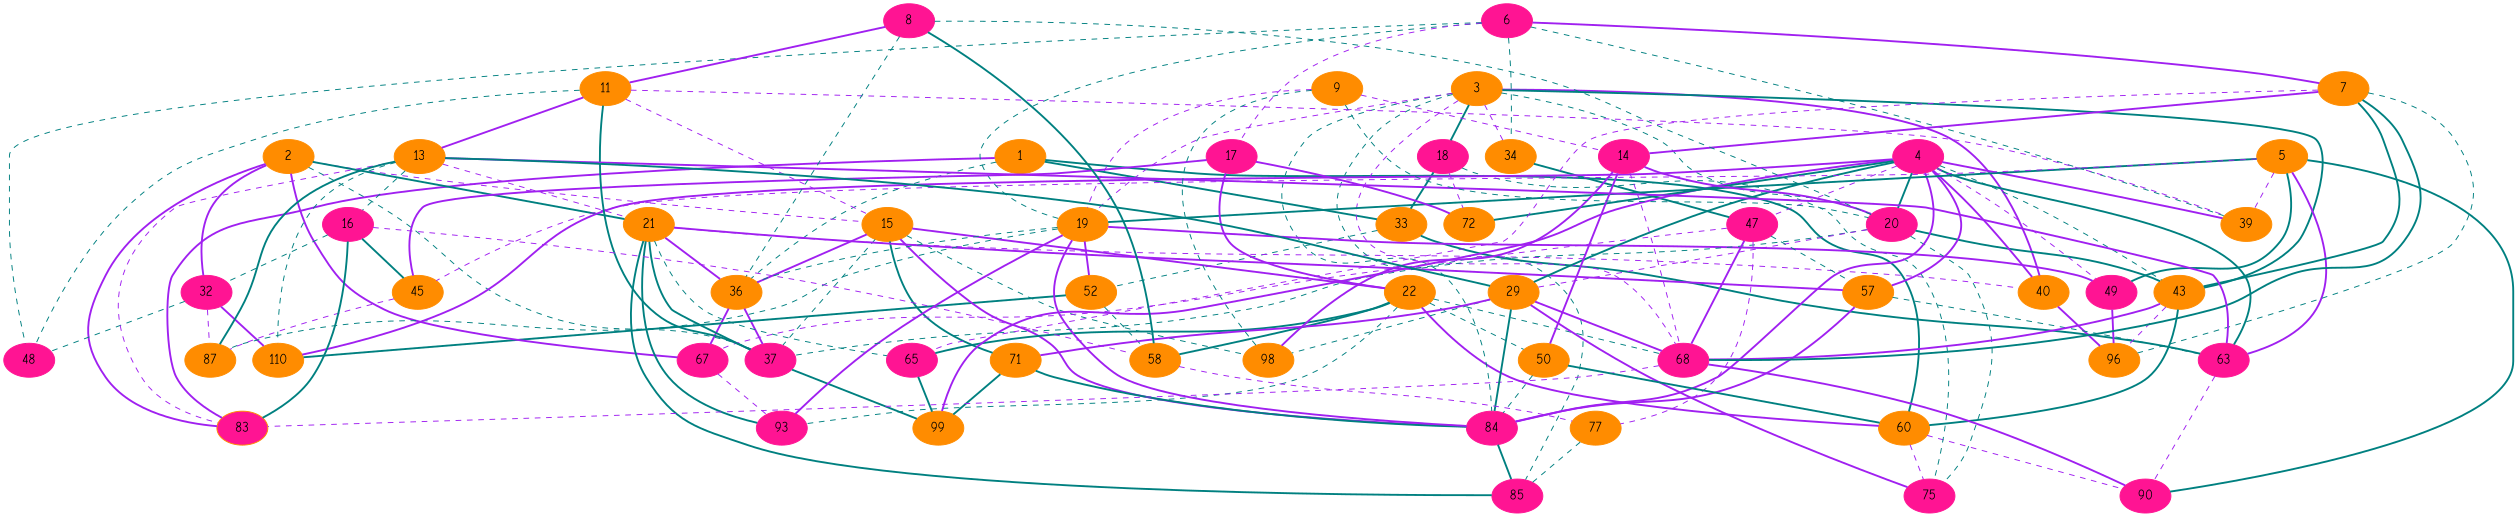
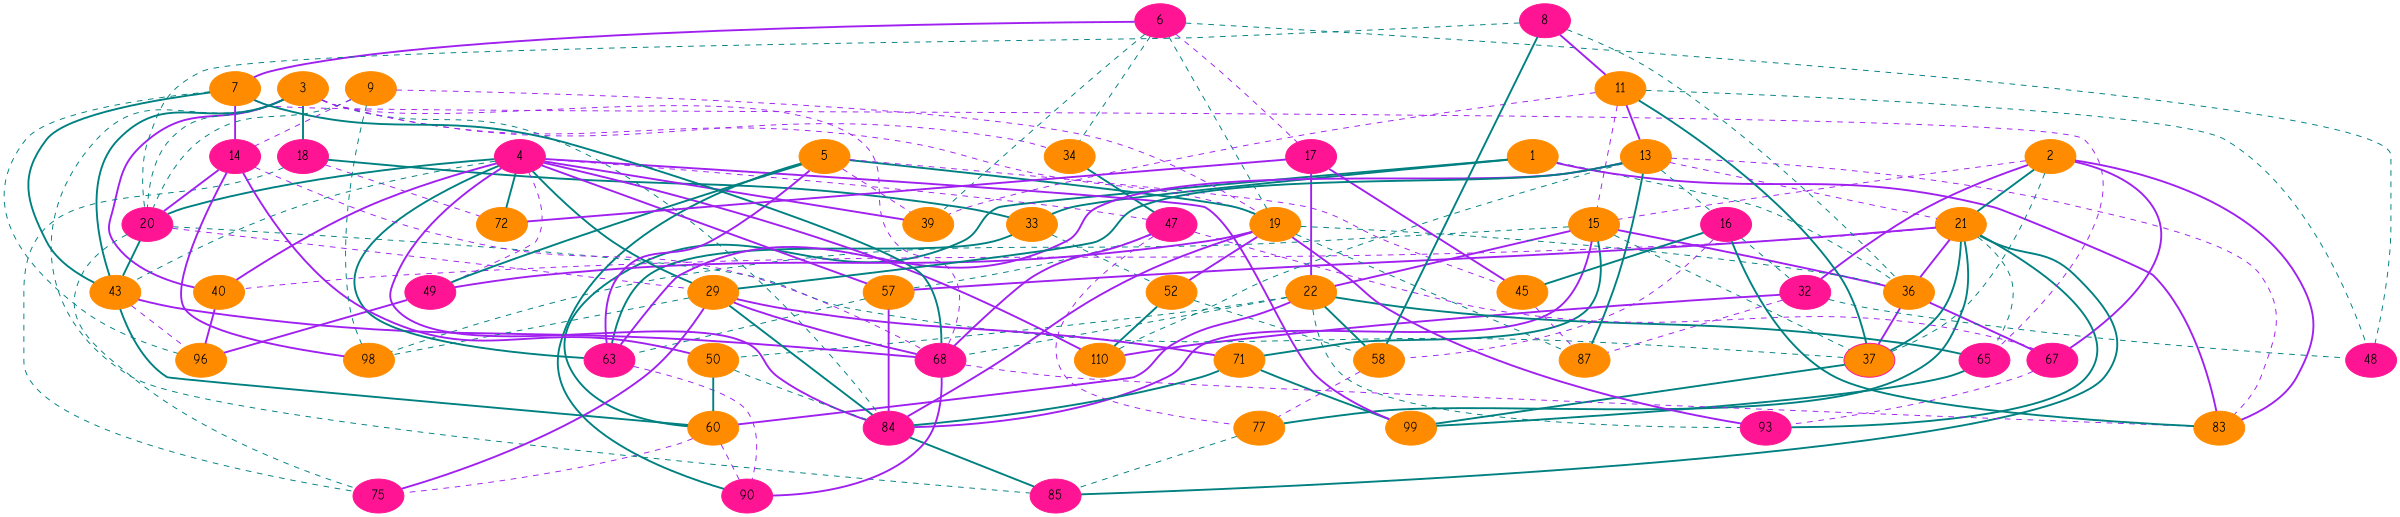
(770, 360) -> (1869, 360)
none -> (1598, 409)
(242, 428) -> (2219, 428)
